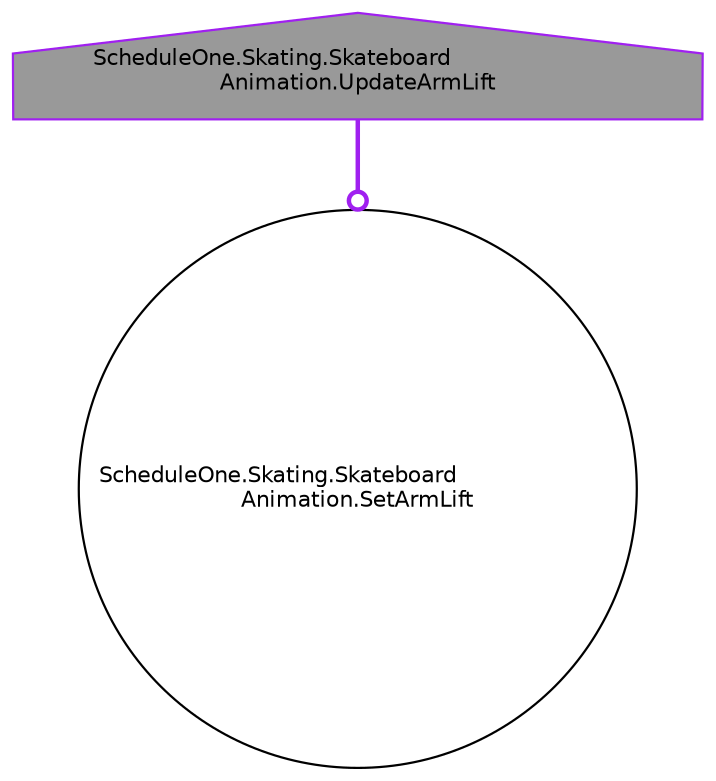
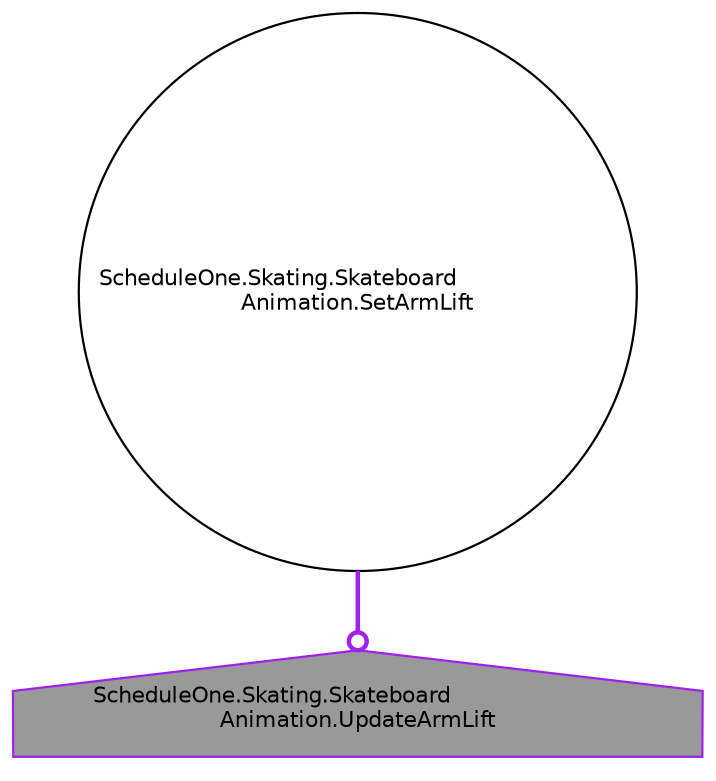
(358, 156) -> (358, 601)
